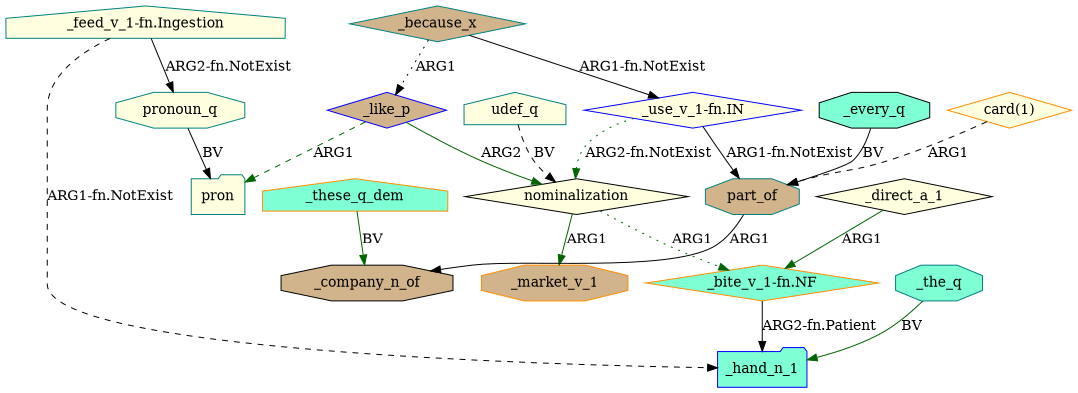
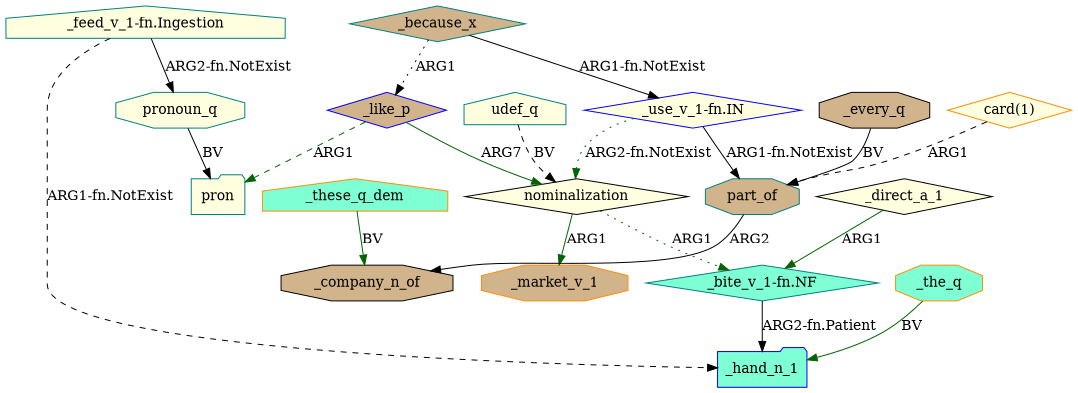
(874, 110) -> (874, 110)
(502, 153) -> (502, 153)
(750, 240) -> (750, 240)
(762, 283) -> (762, 283)
(939, 283) -> (939, 283)
